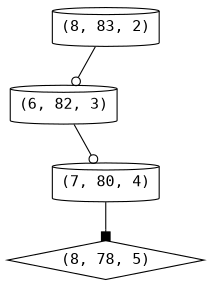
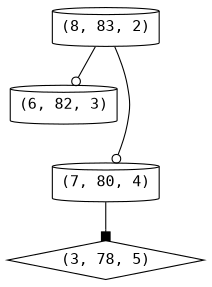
(83, 140) -> (129, 100)
(106, 260) -> (106, 260)
